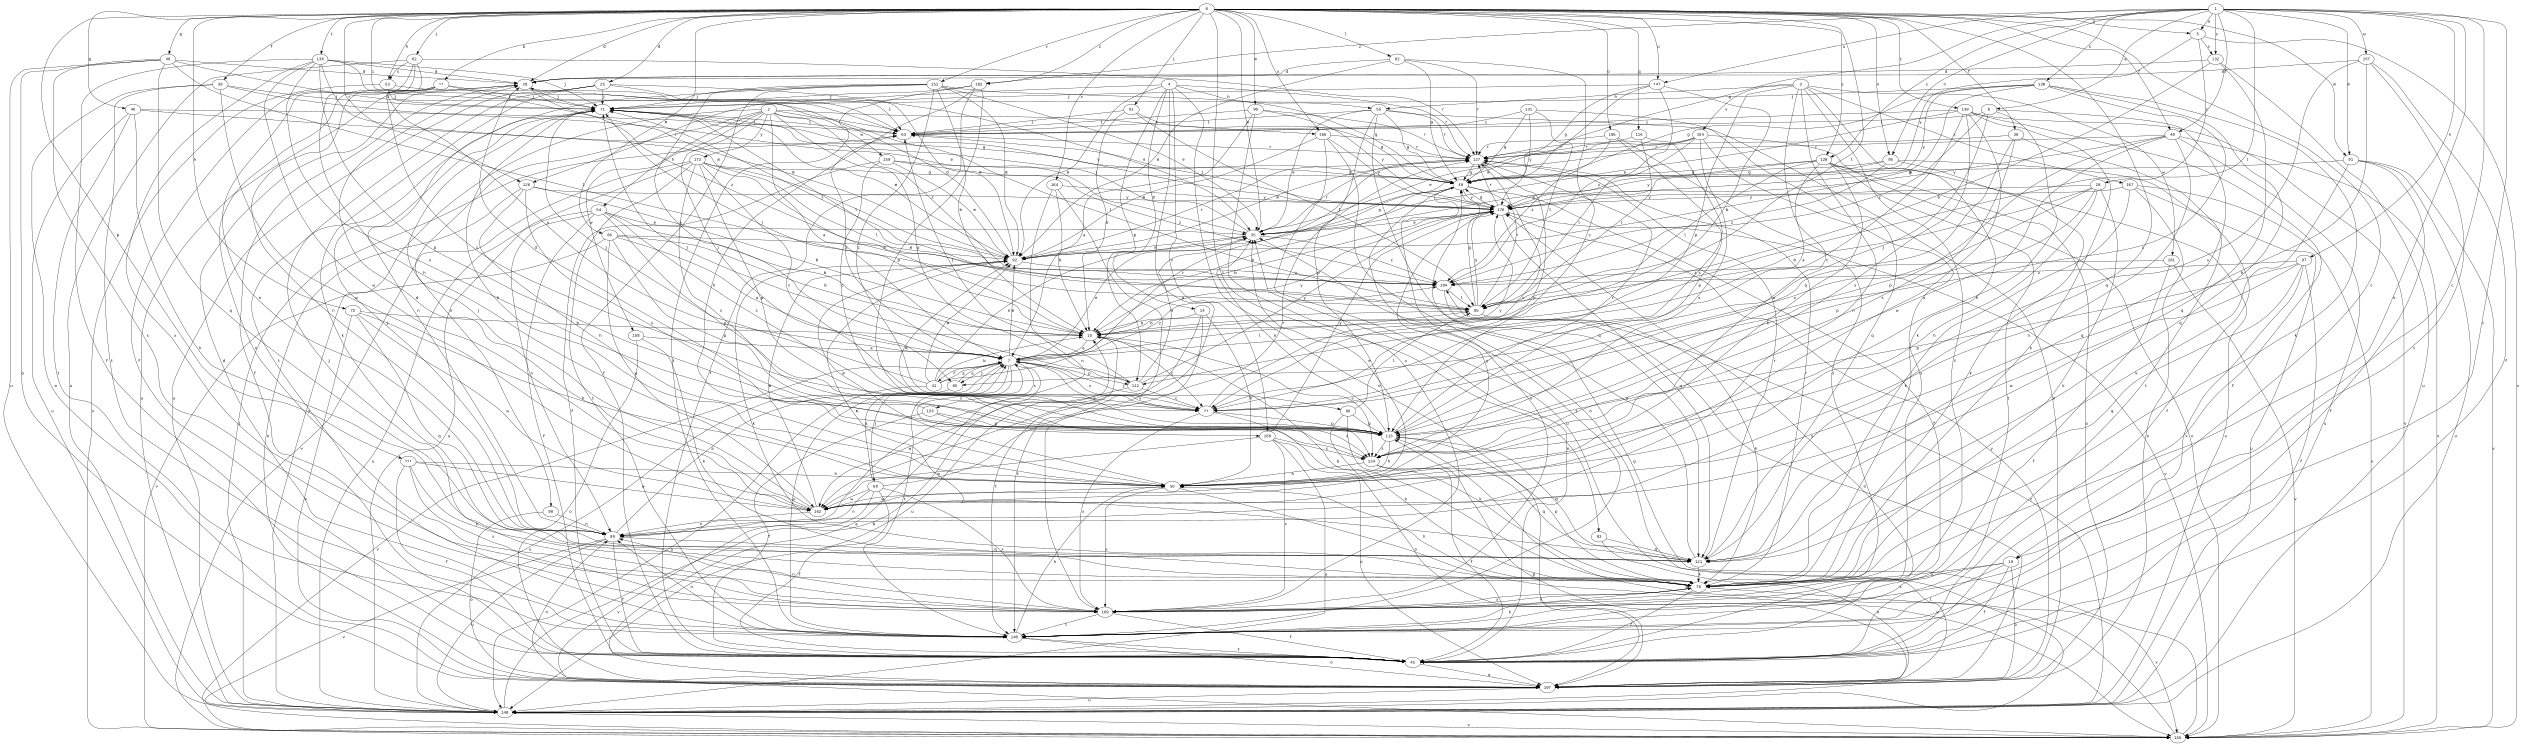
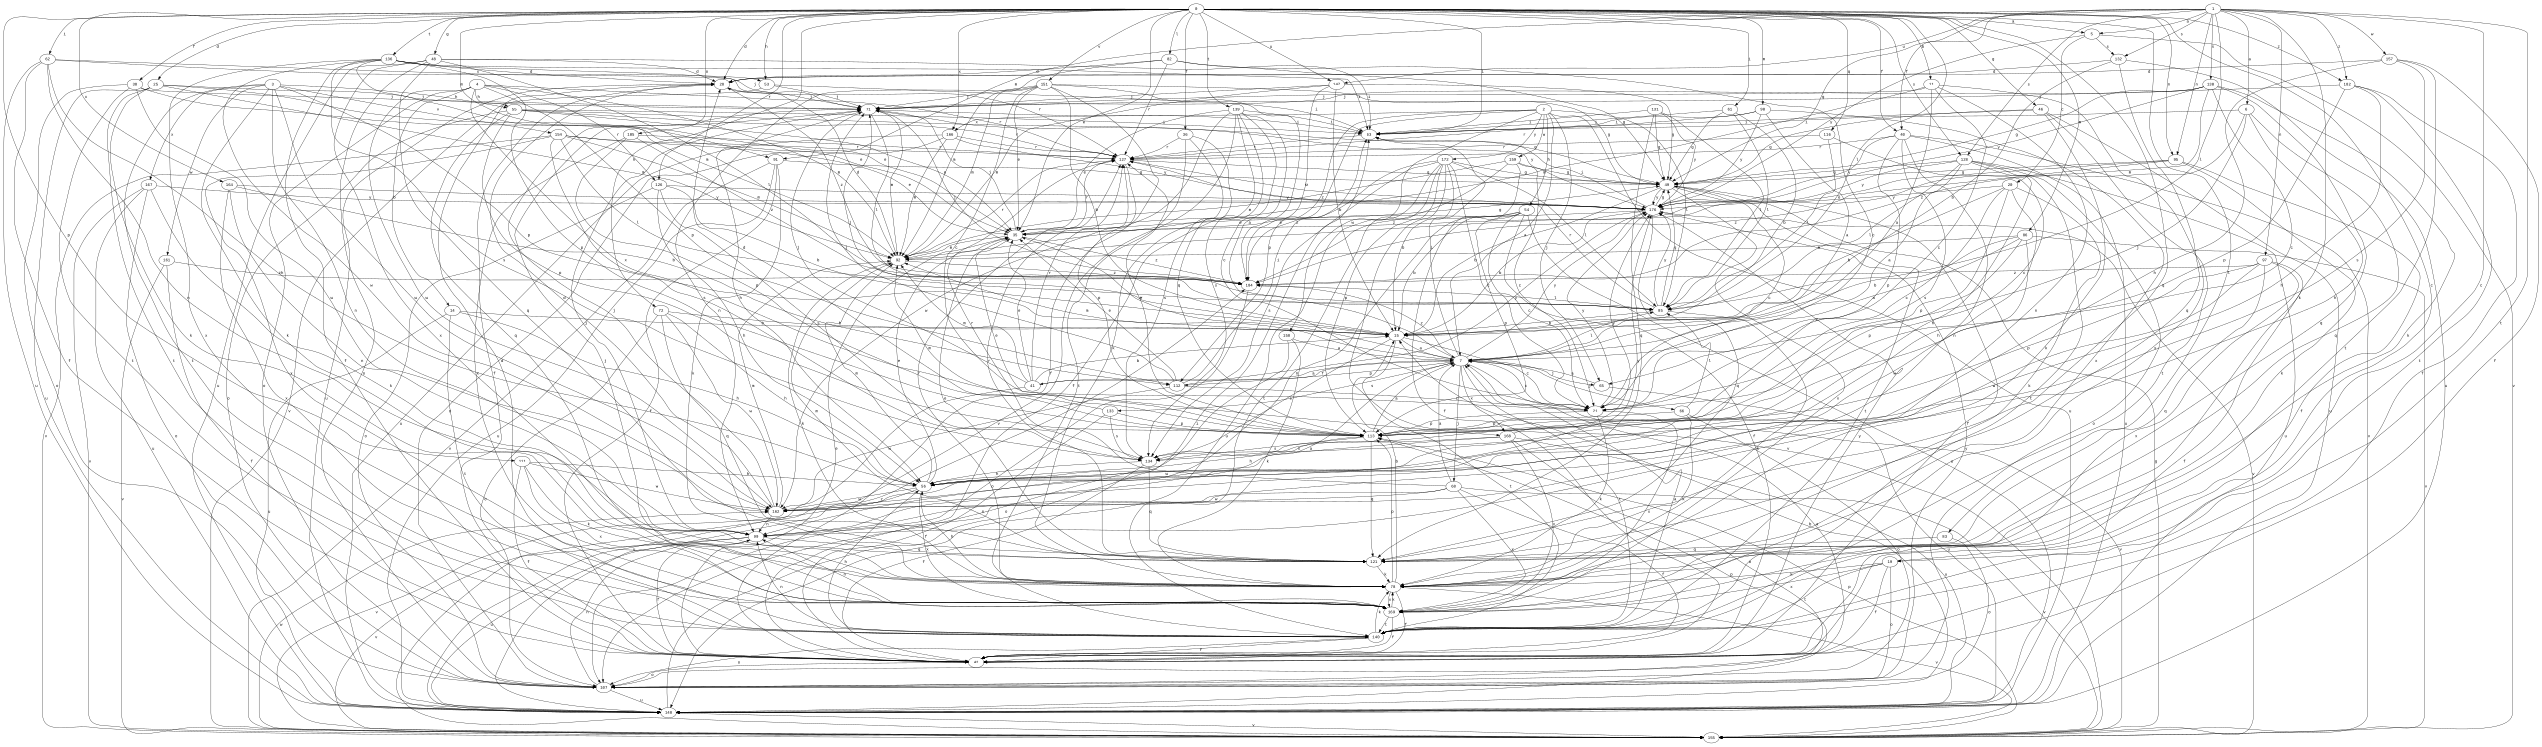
none -> (1342, 206)
(551, 512) -> none
none -> (265, 723)
